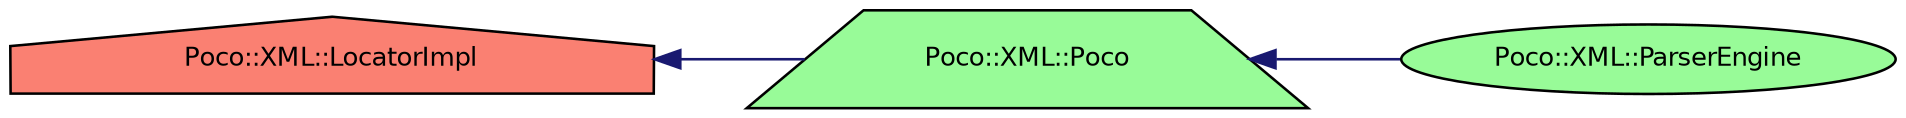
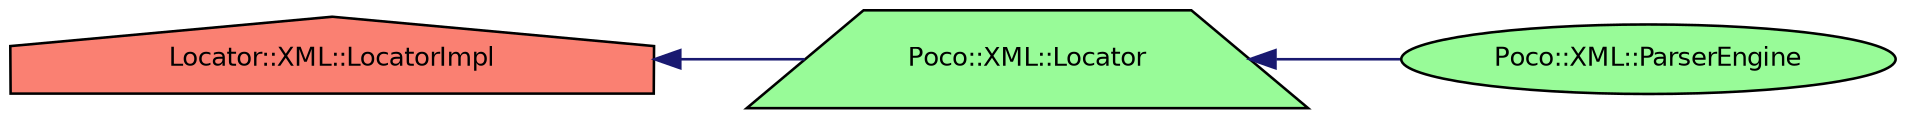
(332, 59) -> (332, 59)
(1027, 59) -> (1027, 59)
